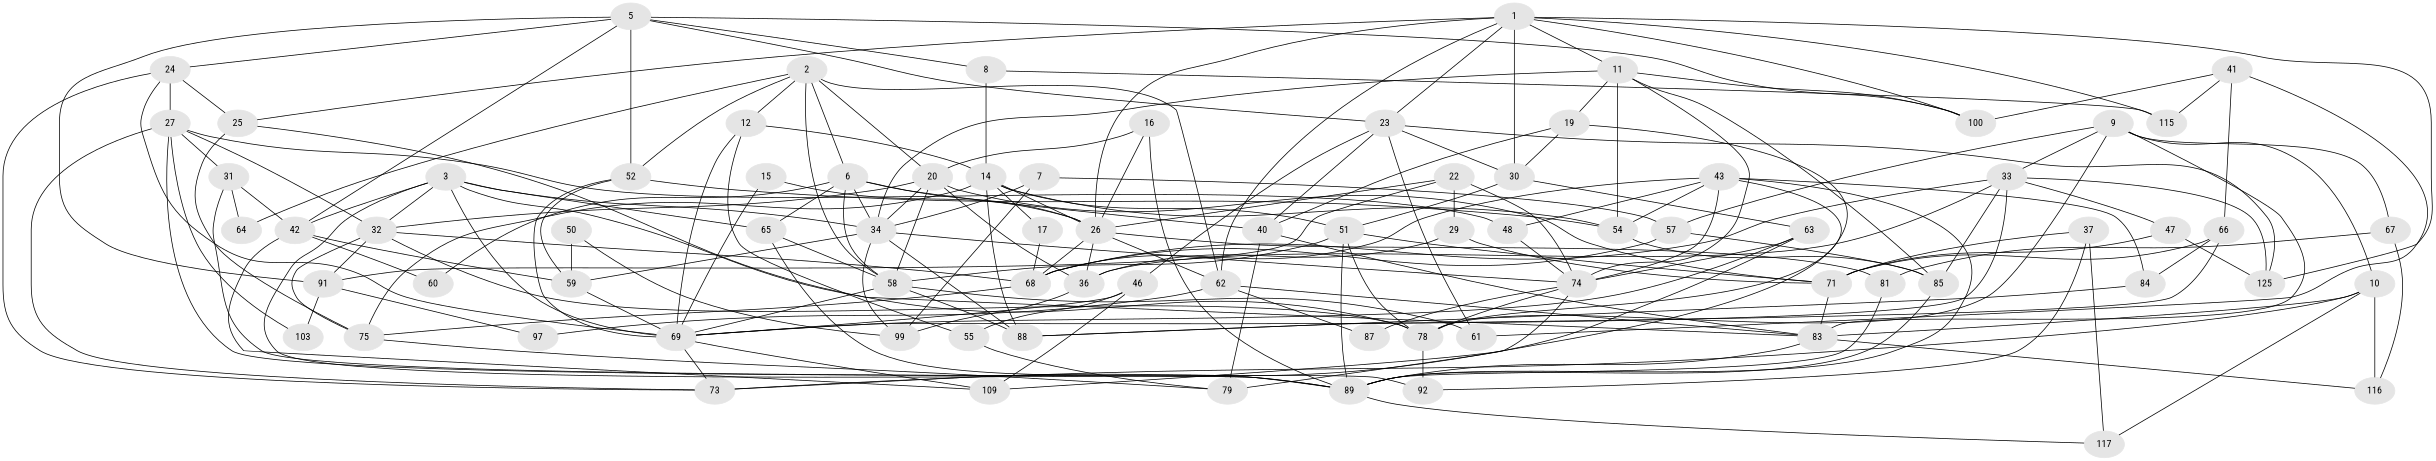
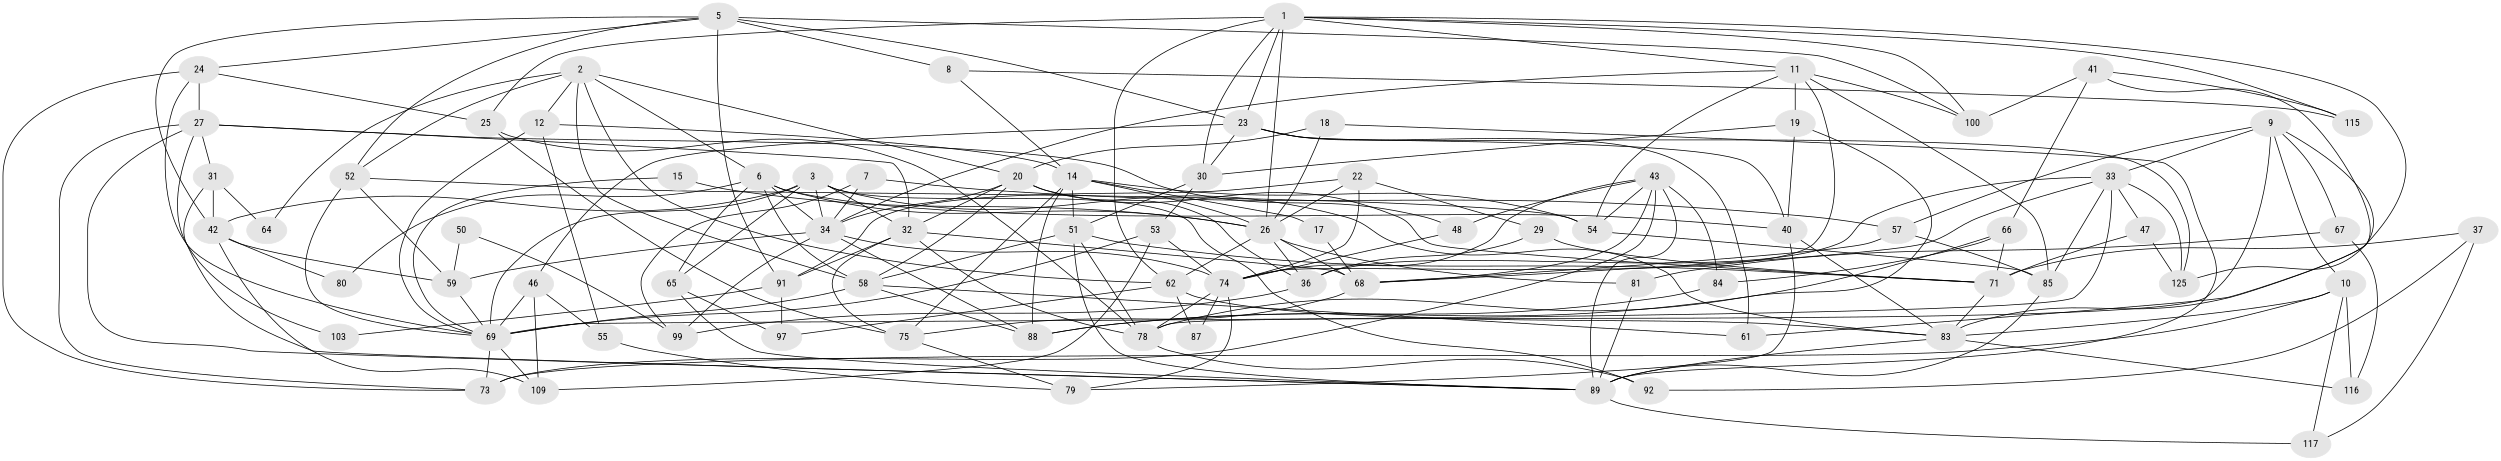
(1150, 123) -> (1325, 123)
(1809, 230) -> (1155, 230)
(829, 257) -> (707, 301)
(433, 284) -> (342, 284)
